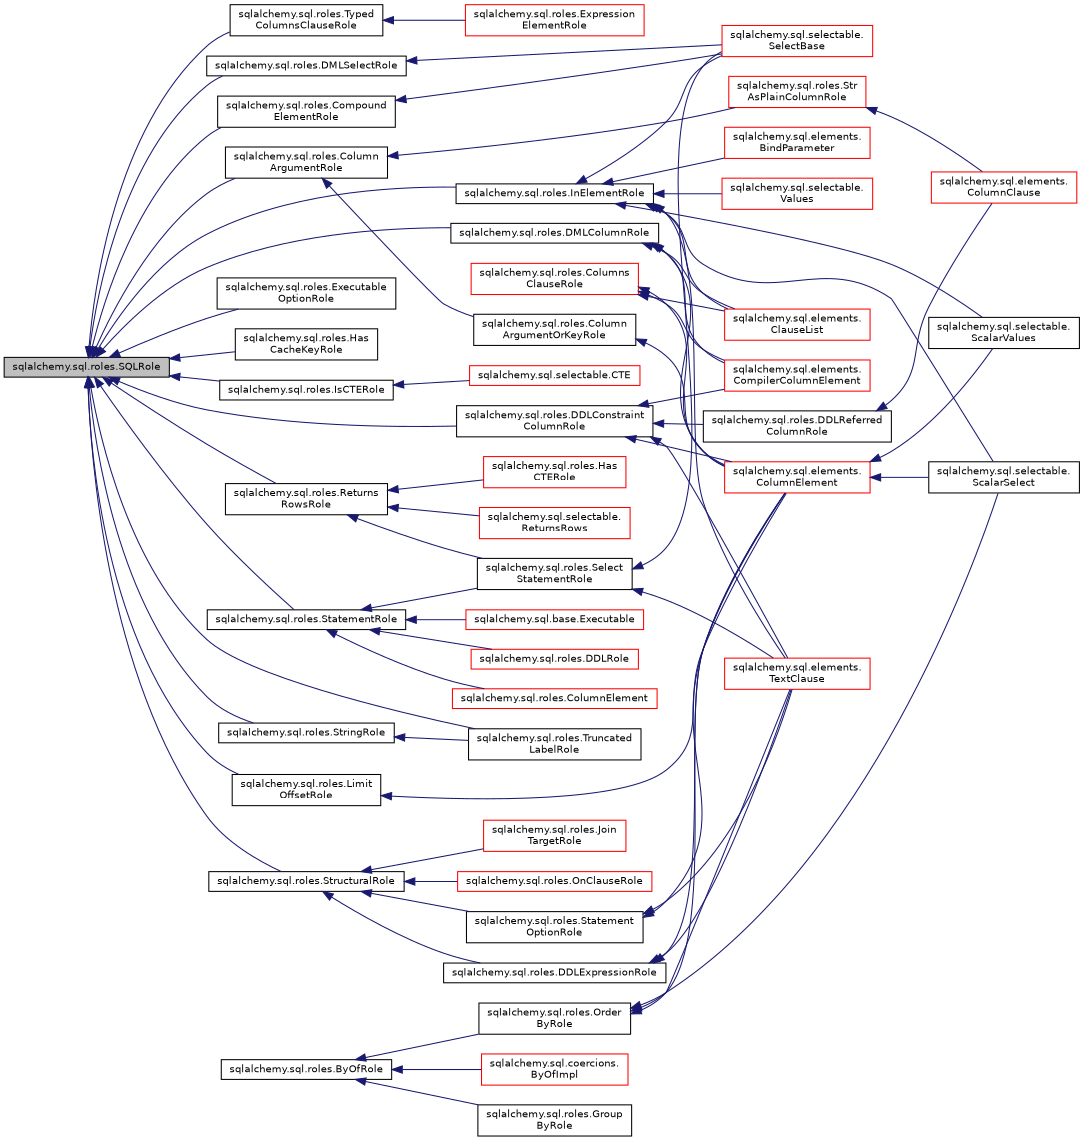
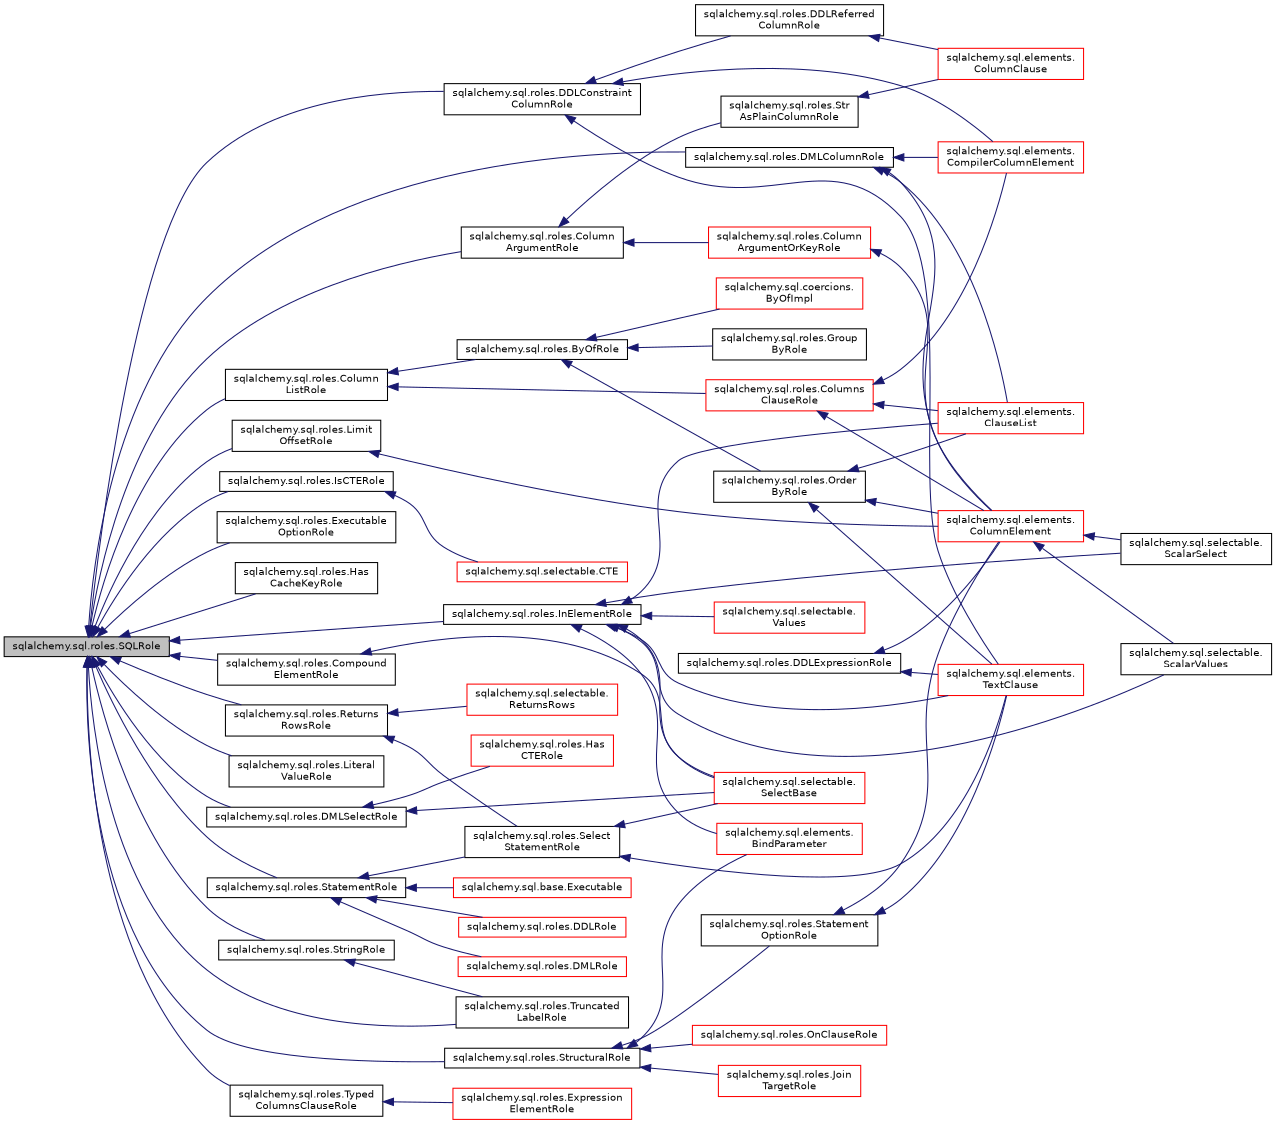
(797, 92) -> (790, 112)
(555, 330) -> (790, 243)
none -> (306, 385)
(684, 450) -> none
(441, 485) -> (432, 786)
(555, 699) -> (542, 967)
none -> (306, 771)
(862, 781) -> (912, 452)
(403, 936) -> (665, 933)
